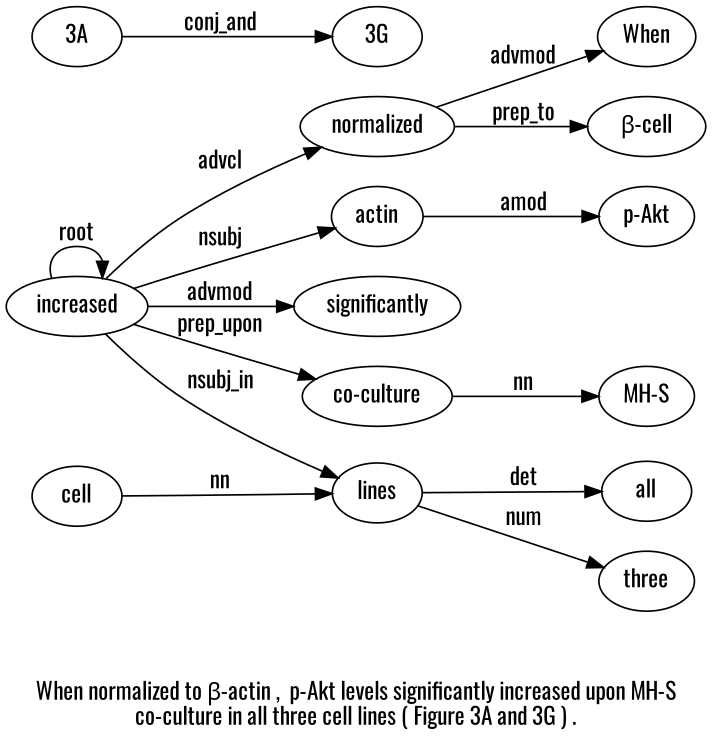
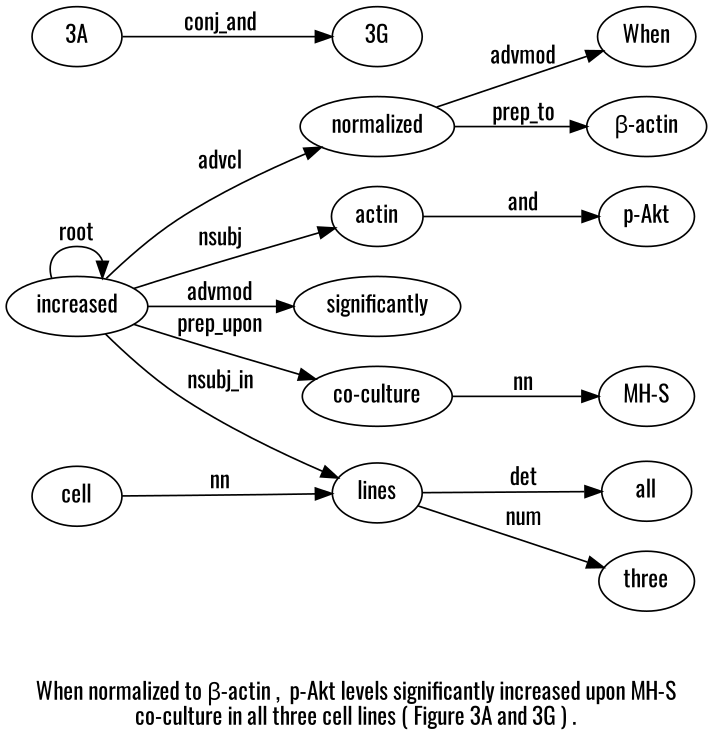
(647, 127) -> (647, 127)
(524, 204) -> (524, 204)
